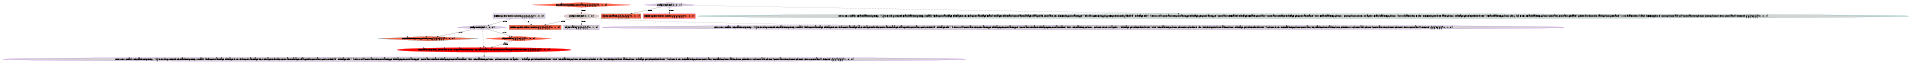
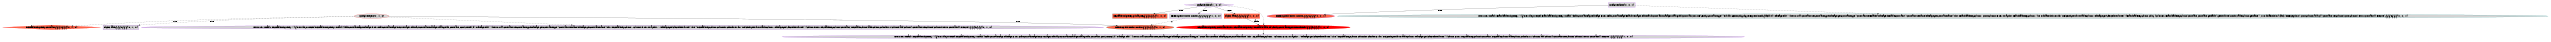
(669, 5) -> (1622, 5)
(581, 10) -> (214, 19)
(621, 16) -> none
(669, 16) -> (1301, 16)
(500, 22) -> (1203, 10)
(535, 27) -> (1140, 27)
(428, 39) -> (1140, 16)
(518, 39) -> (1242, 16)
